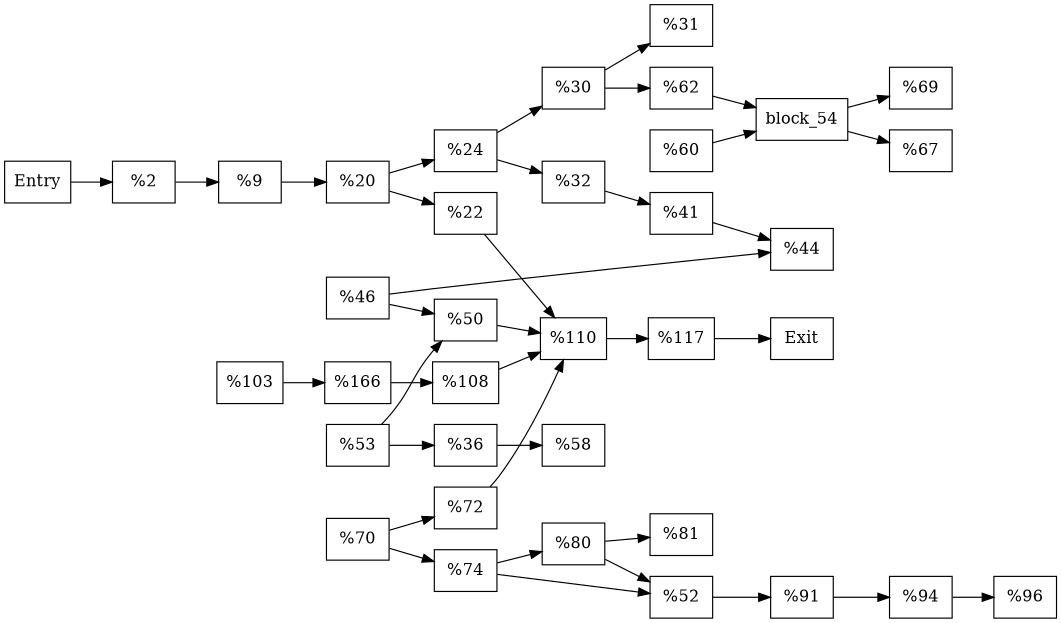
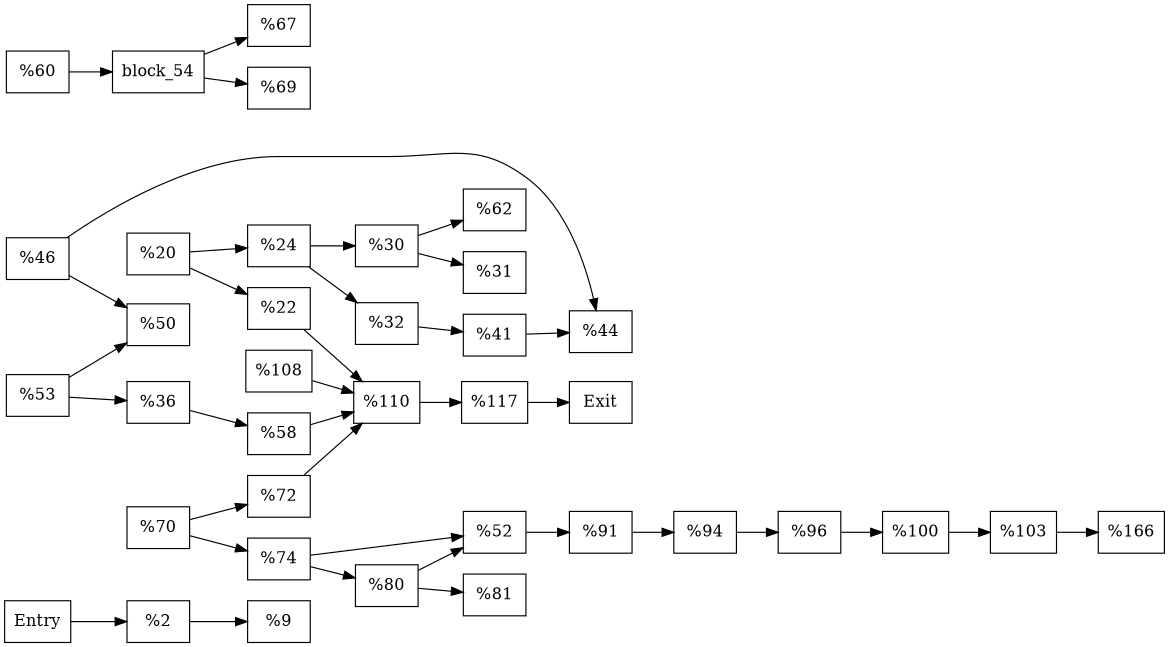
(729, 100) -> none
(298, 182) -> none
(513, 328) -> (326, 420)
(404, 383) -> none
none -> (916, 532)
